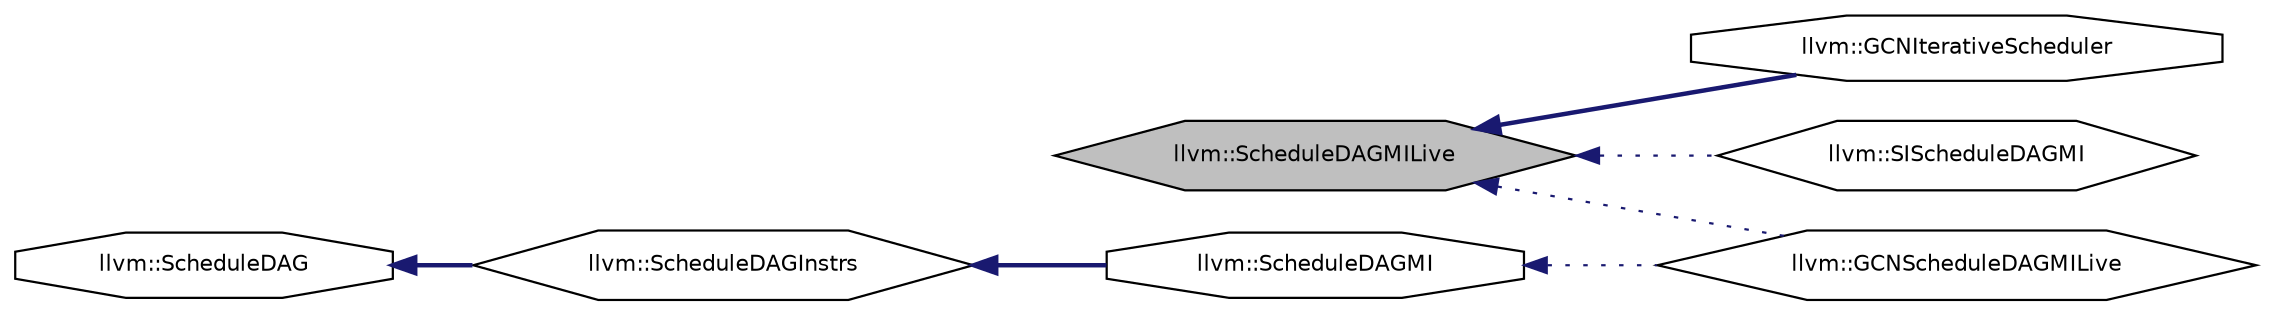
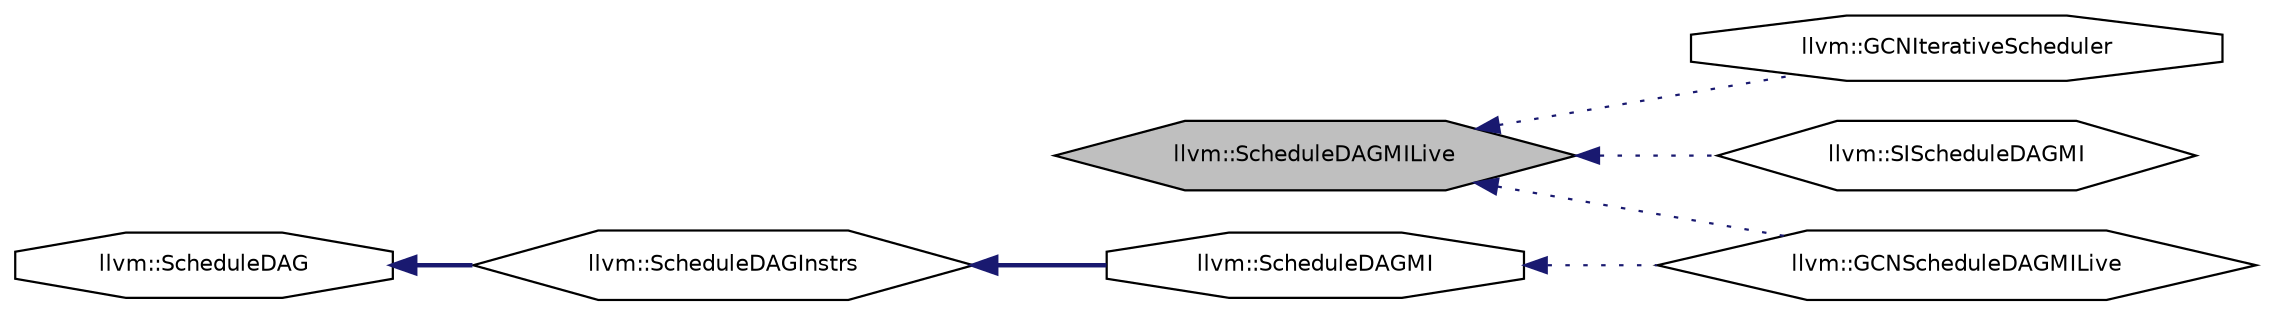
(1648, 100) -> (1648, 100)
